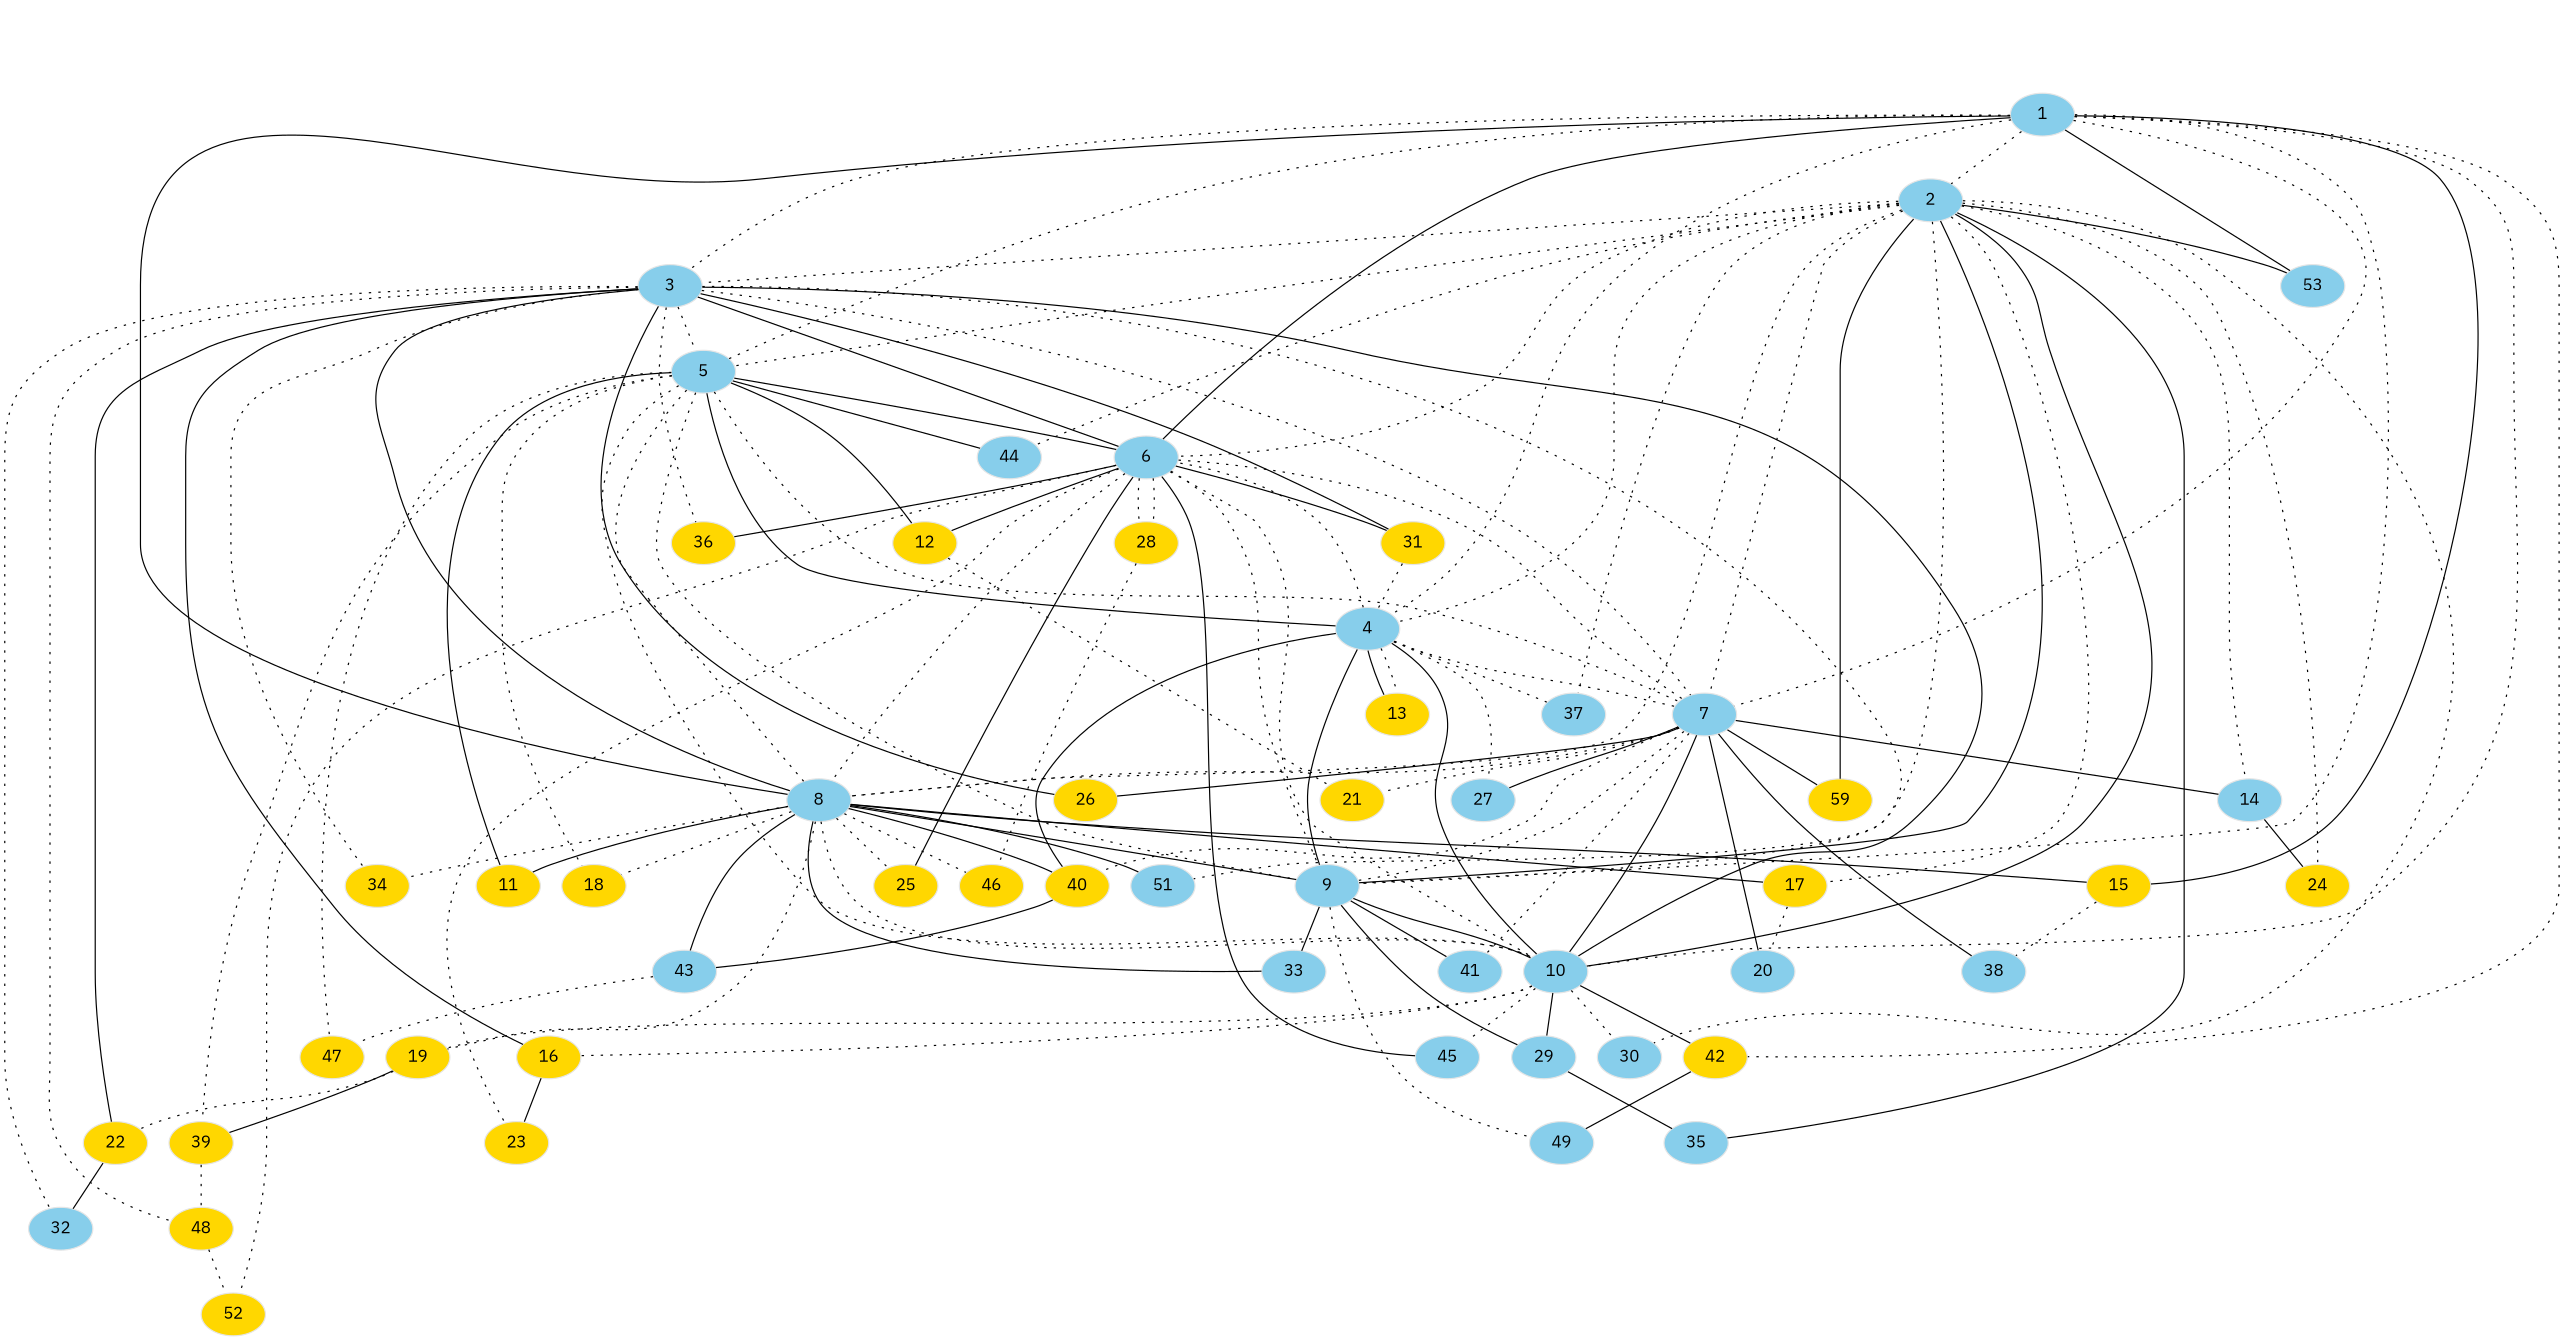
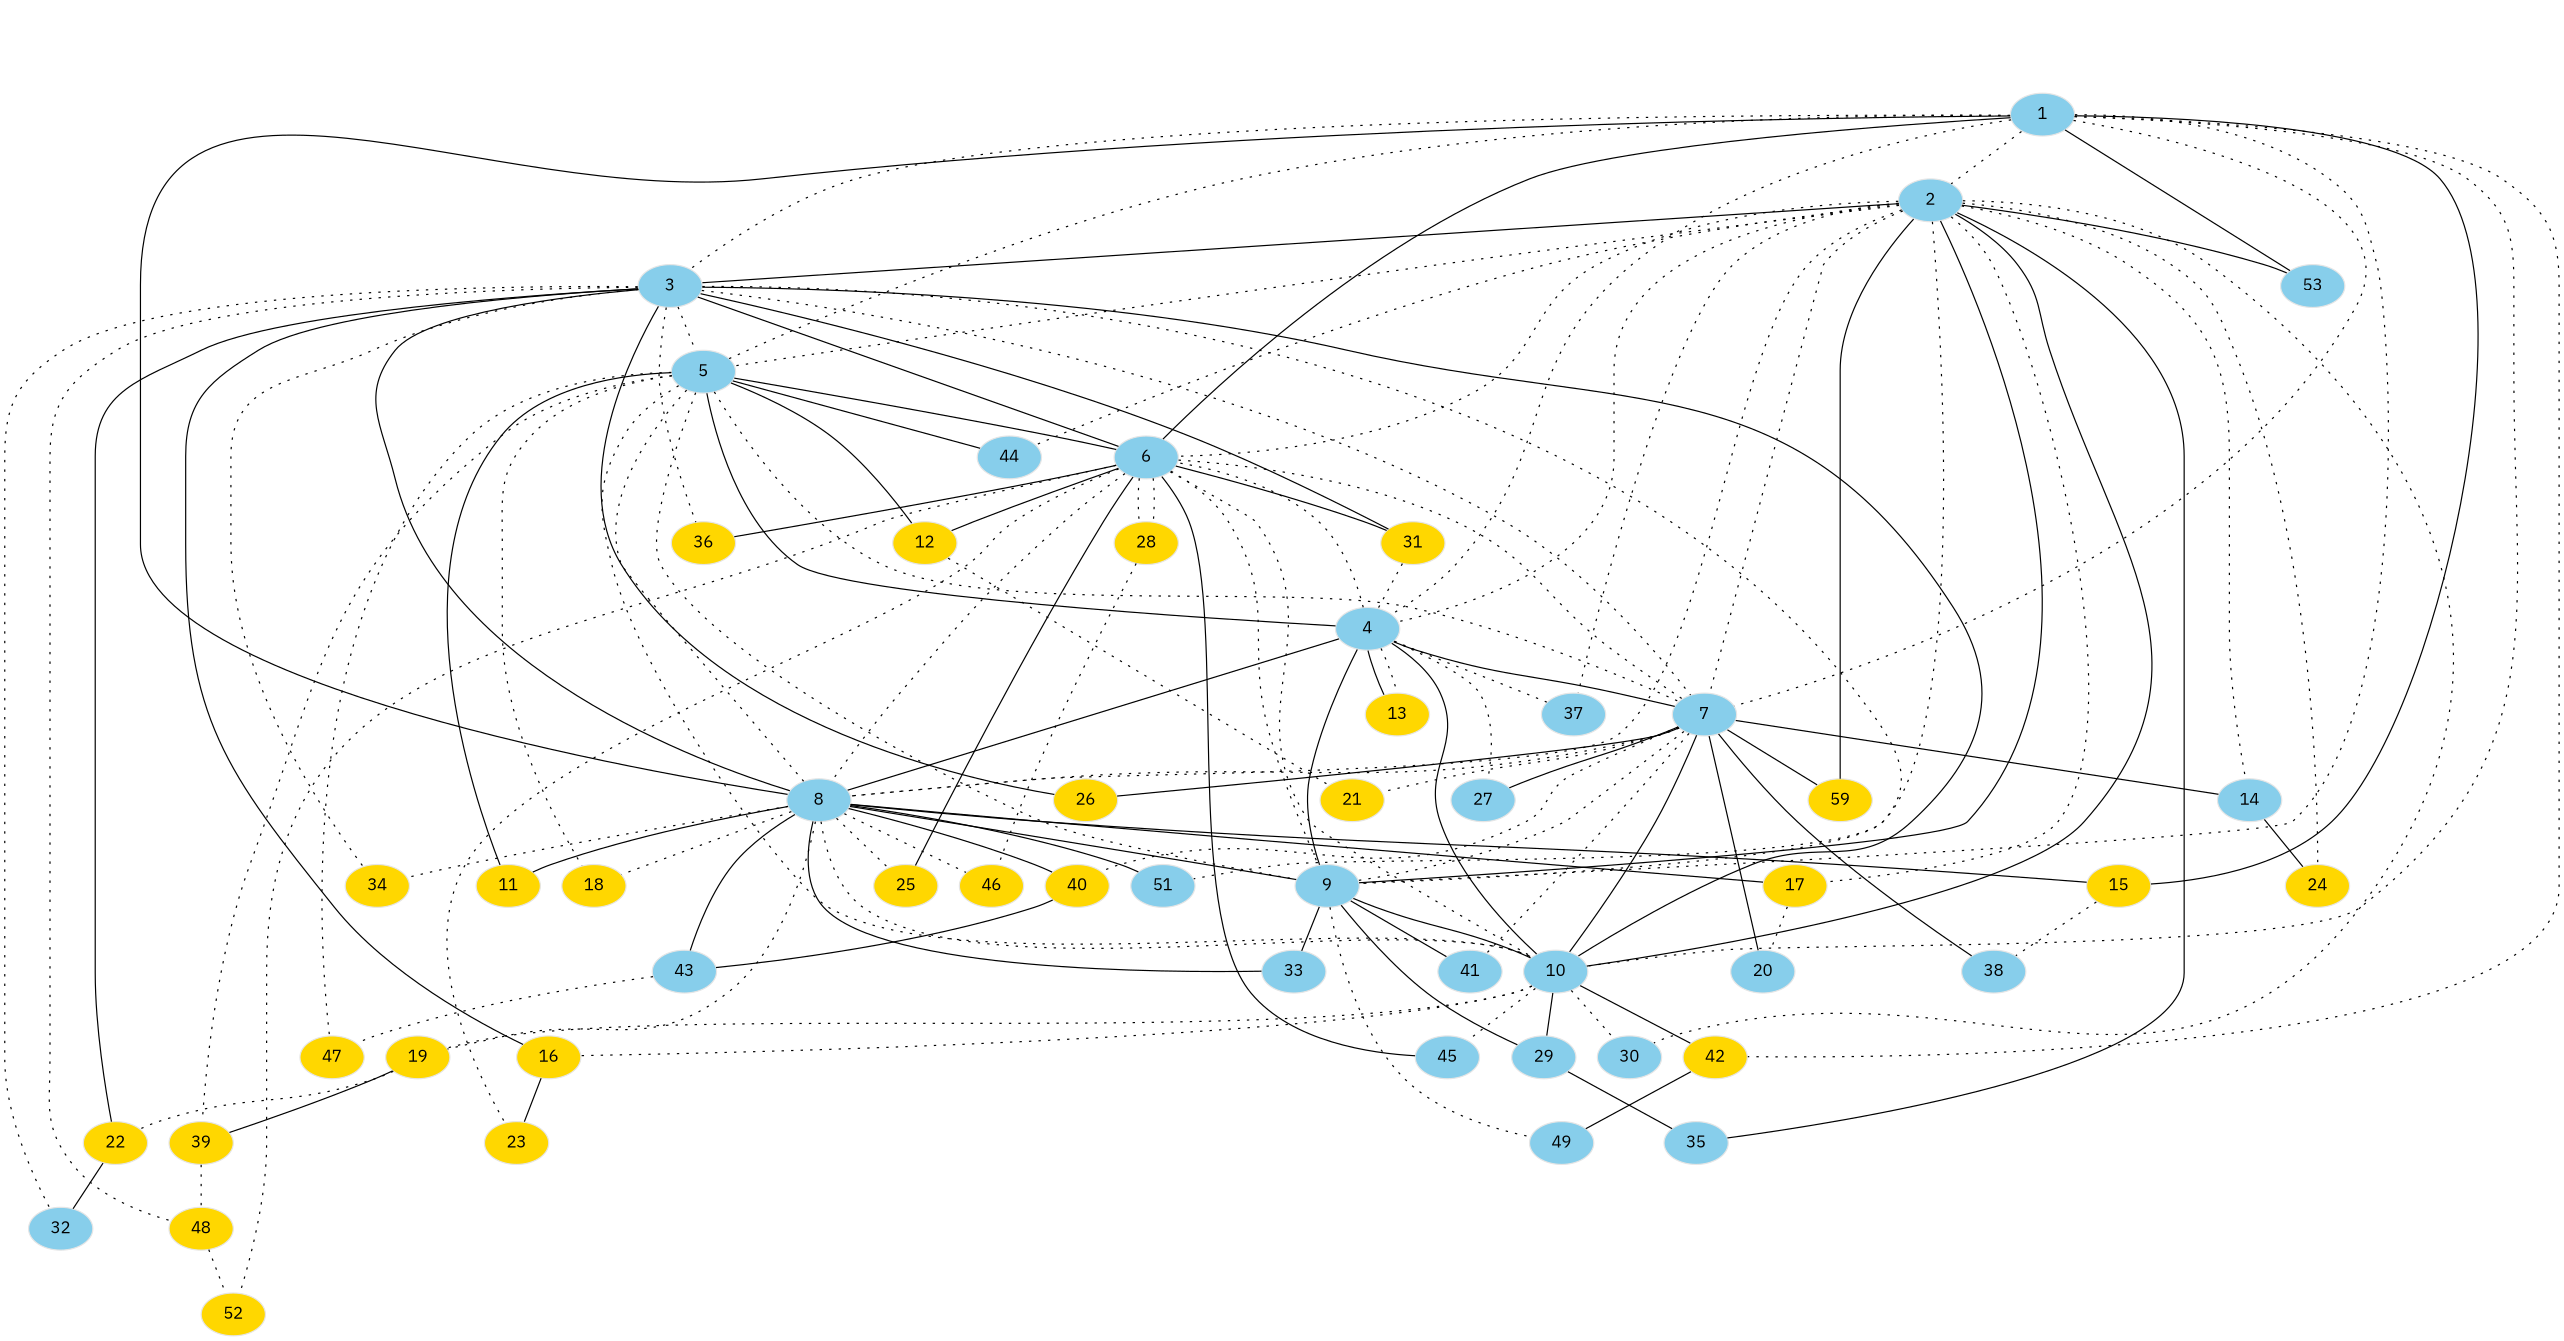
(1301, 243) -> (1301, 243)
(1533, 677) -> (1533, 677)
(1132, 699) -> (1093, 715)
